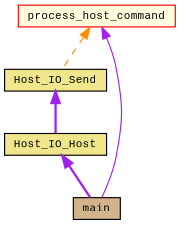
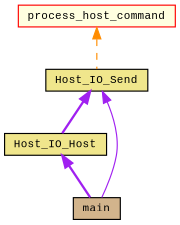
(121, 118) -> (117, 150)
